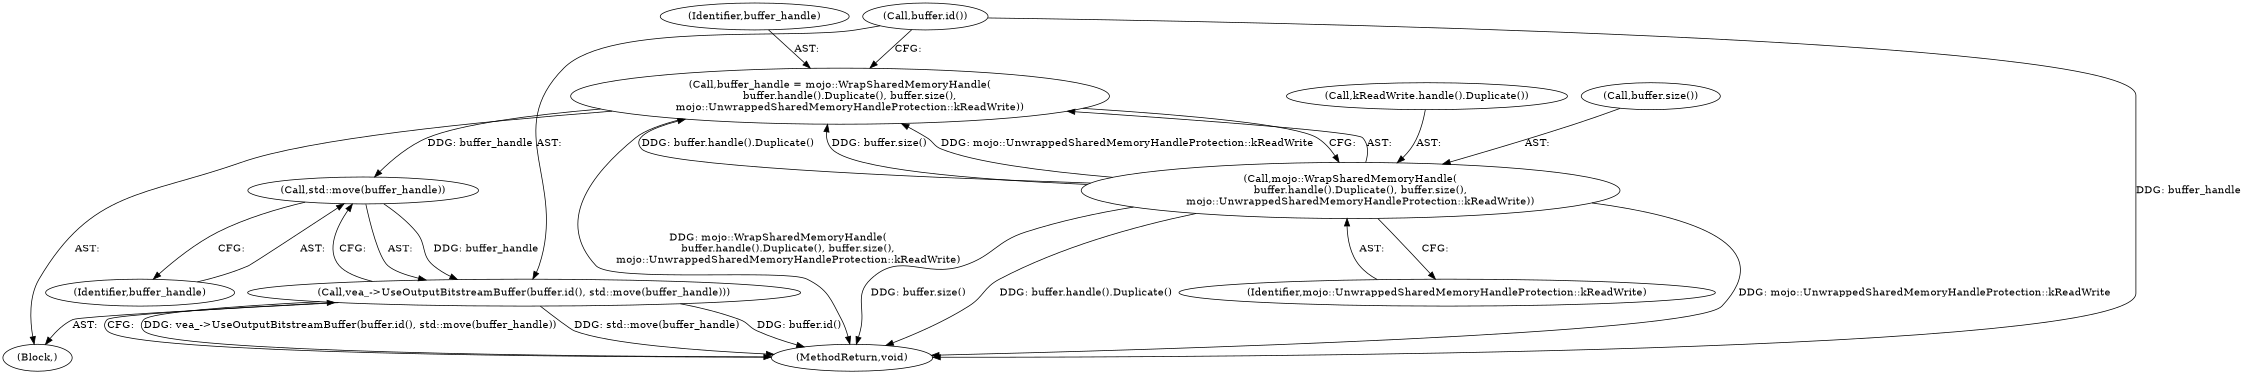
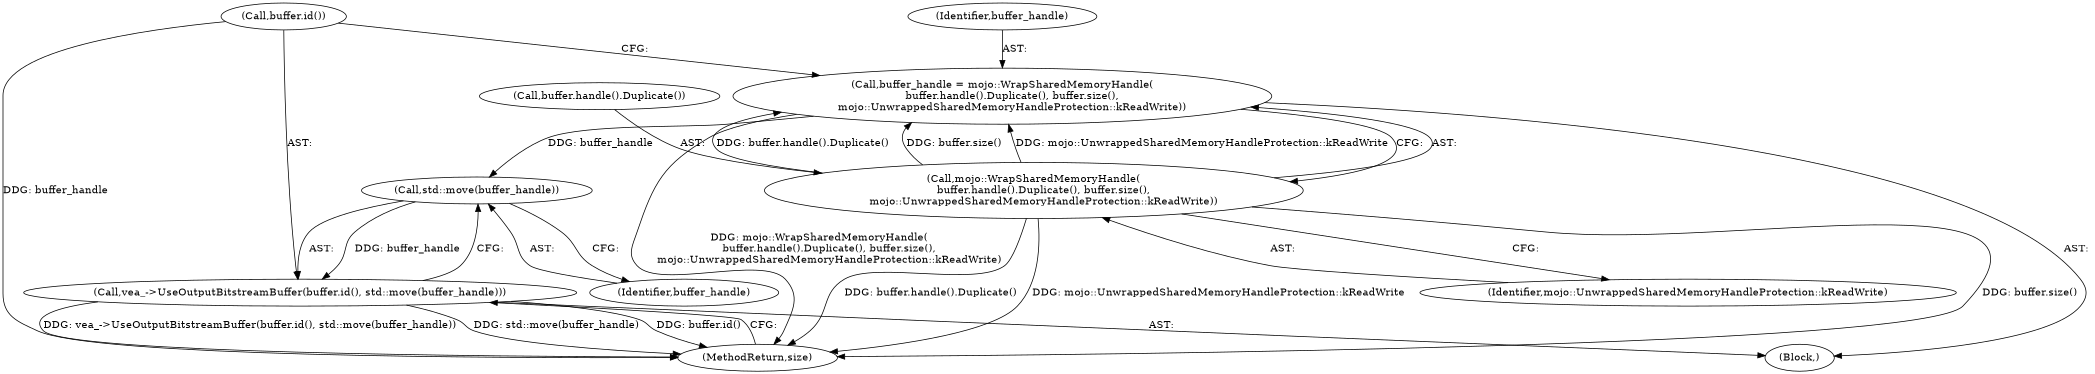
(1427, 96) -> (600, 96)
(1651, 96) -> none
(852, 358) -> (758, 358)
